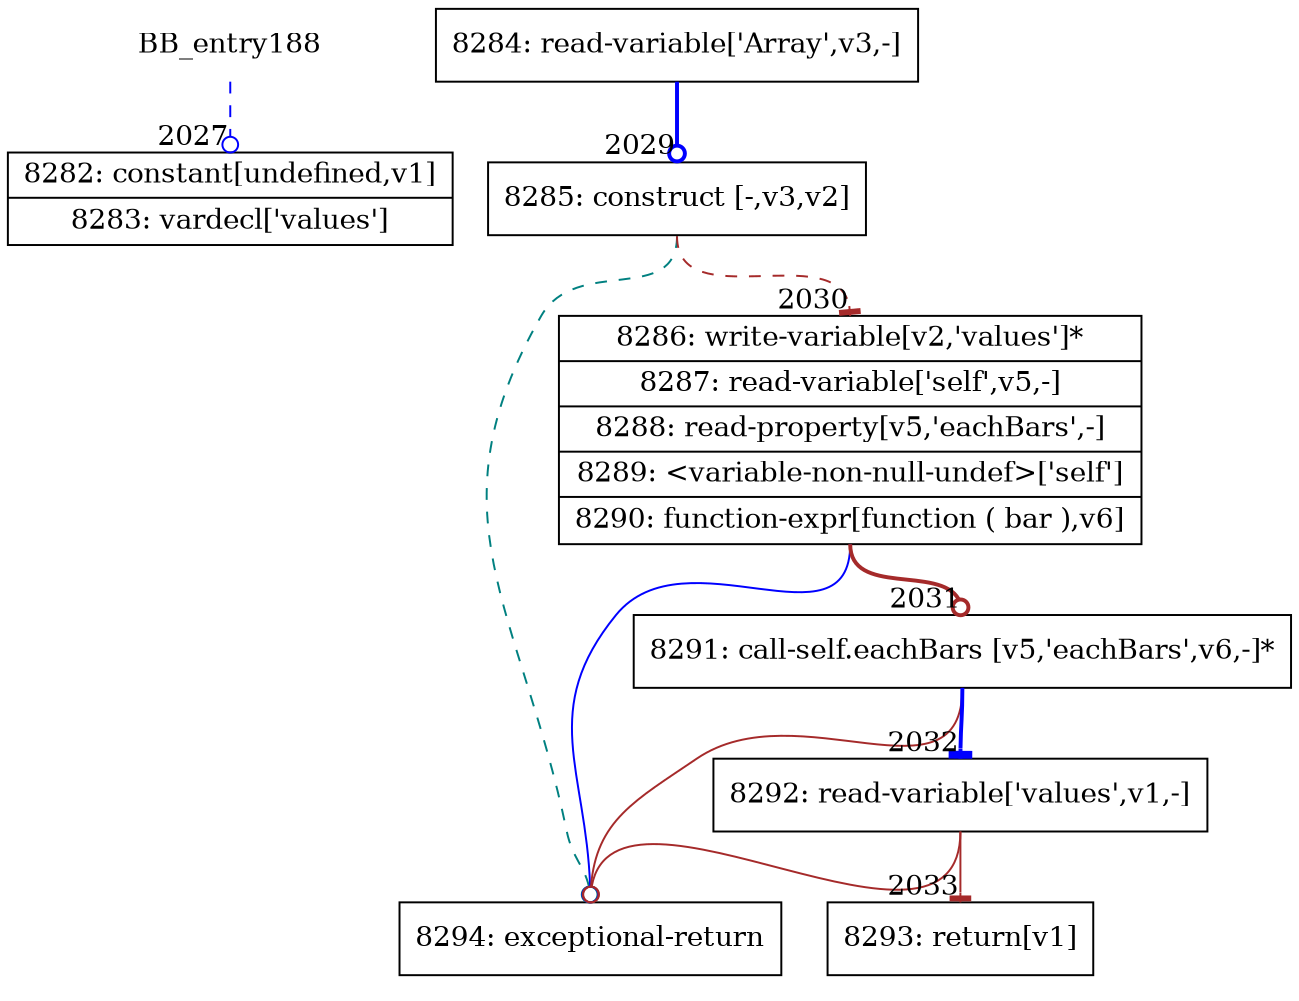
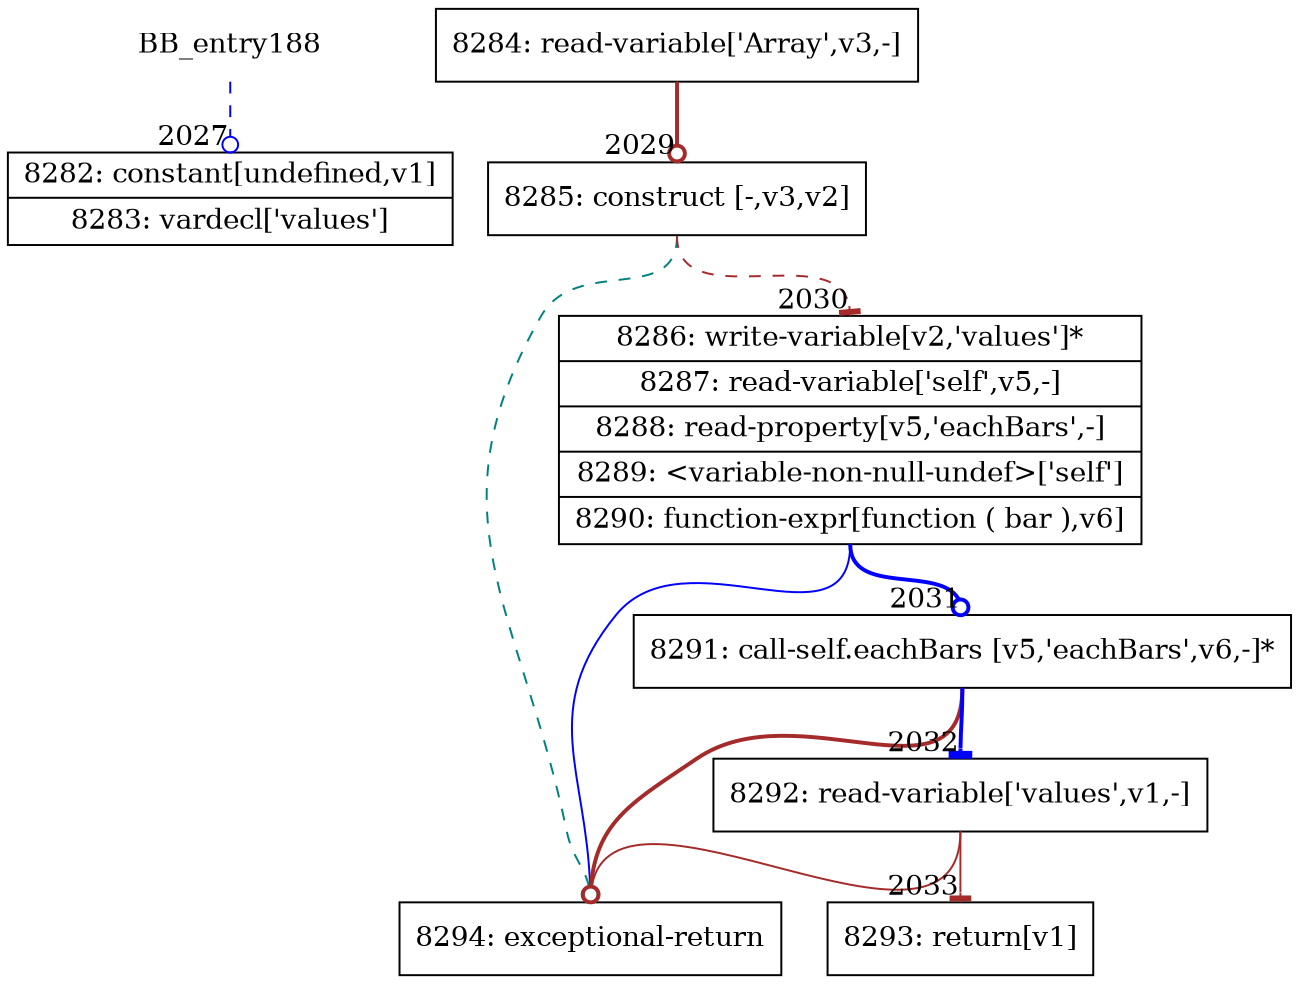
(677, 113) -> (677, 113)
(898, 579) -> (898, 579)
(759, 738) -> (759, 738)
